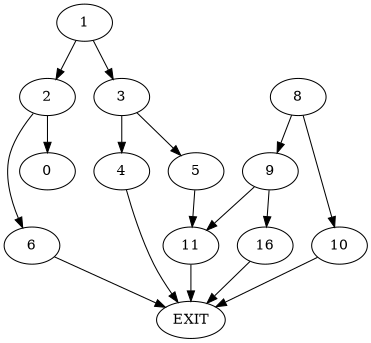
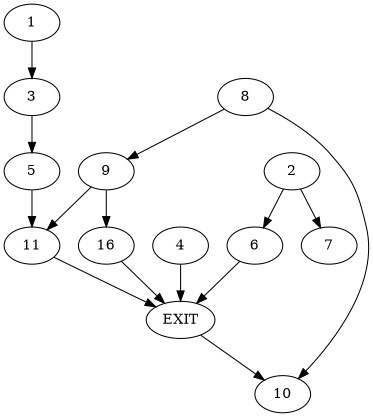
(68, 55) -> none
(122, 129) -> none
(47, 171) -> (329, 246)
(272, 280) -> (228, 355)
